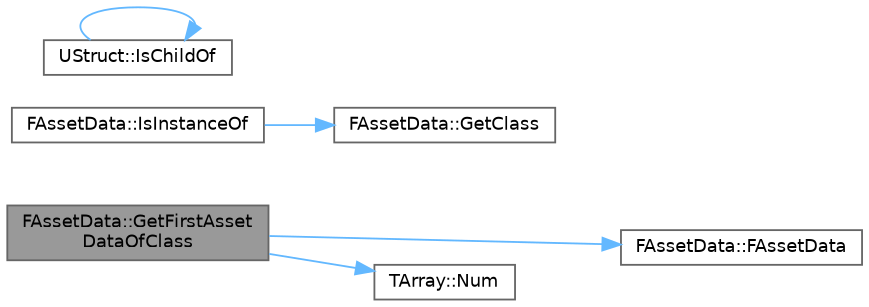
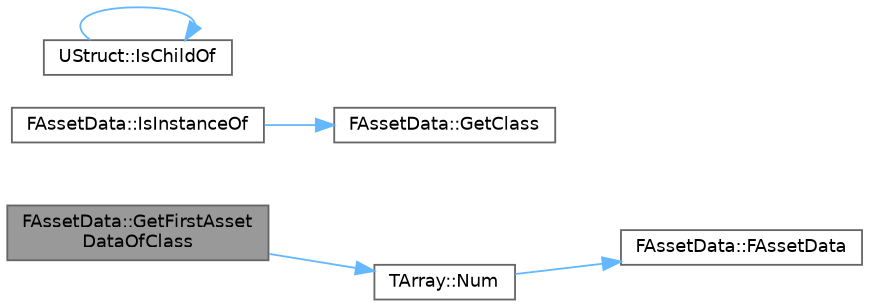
(436, 240) -> (559, 269)
